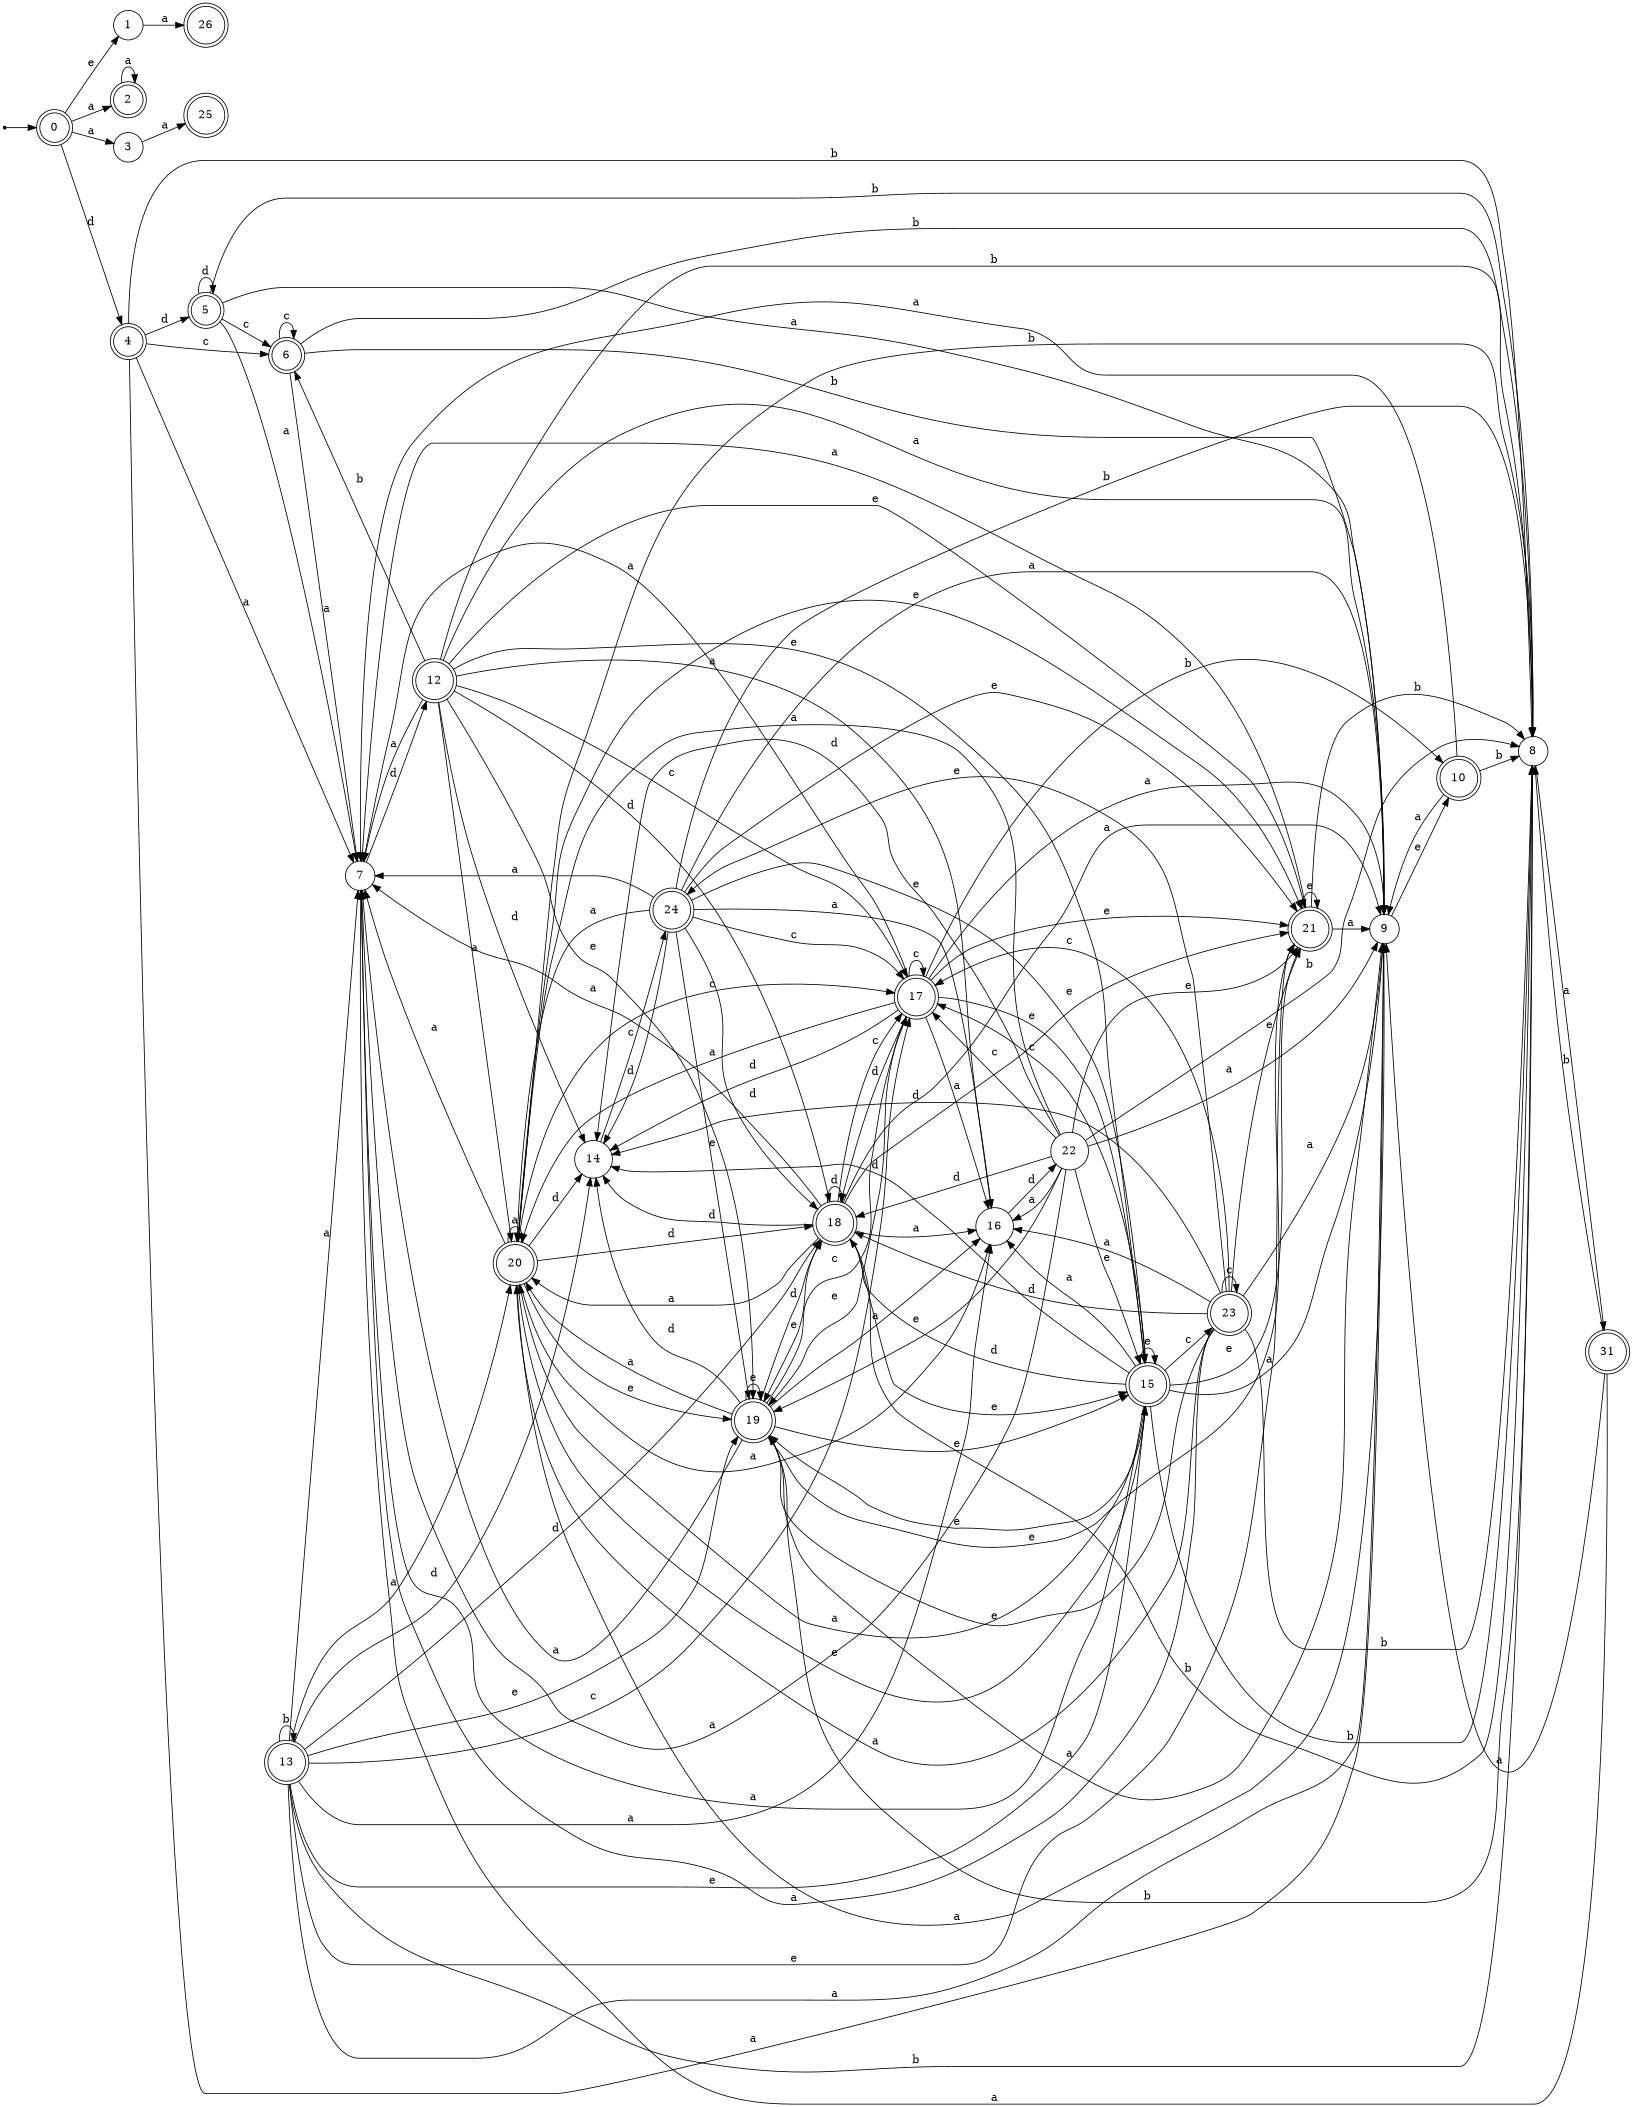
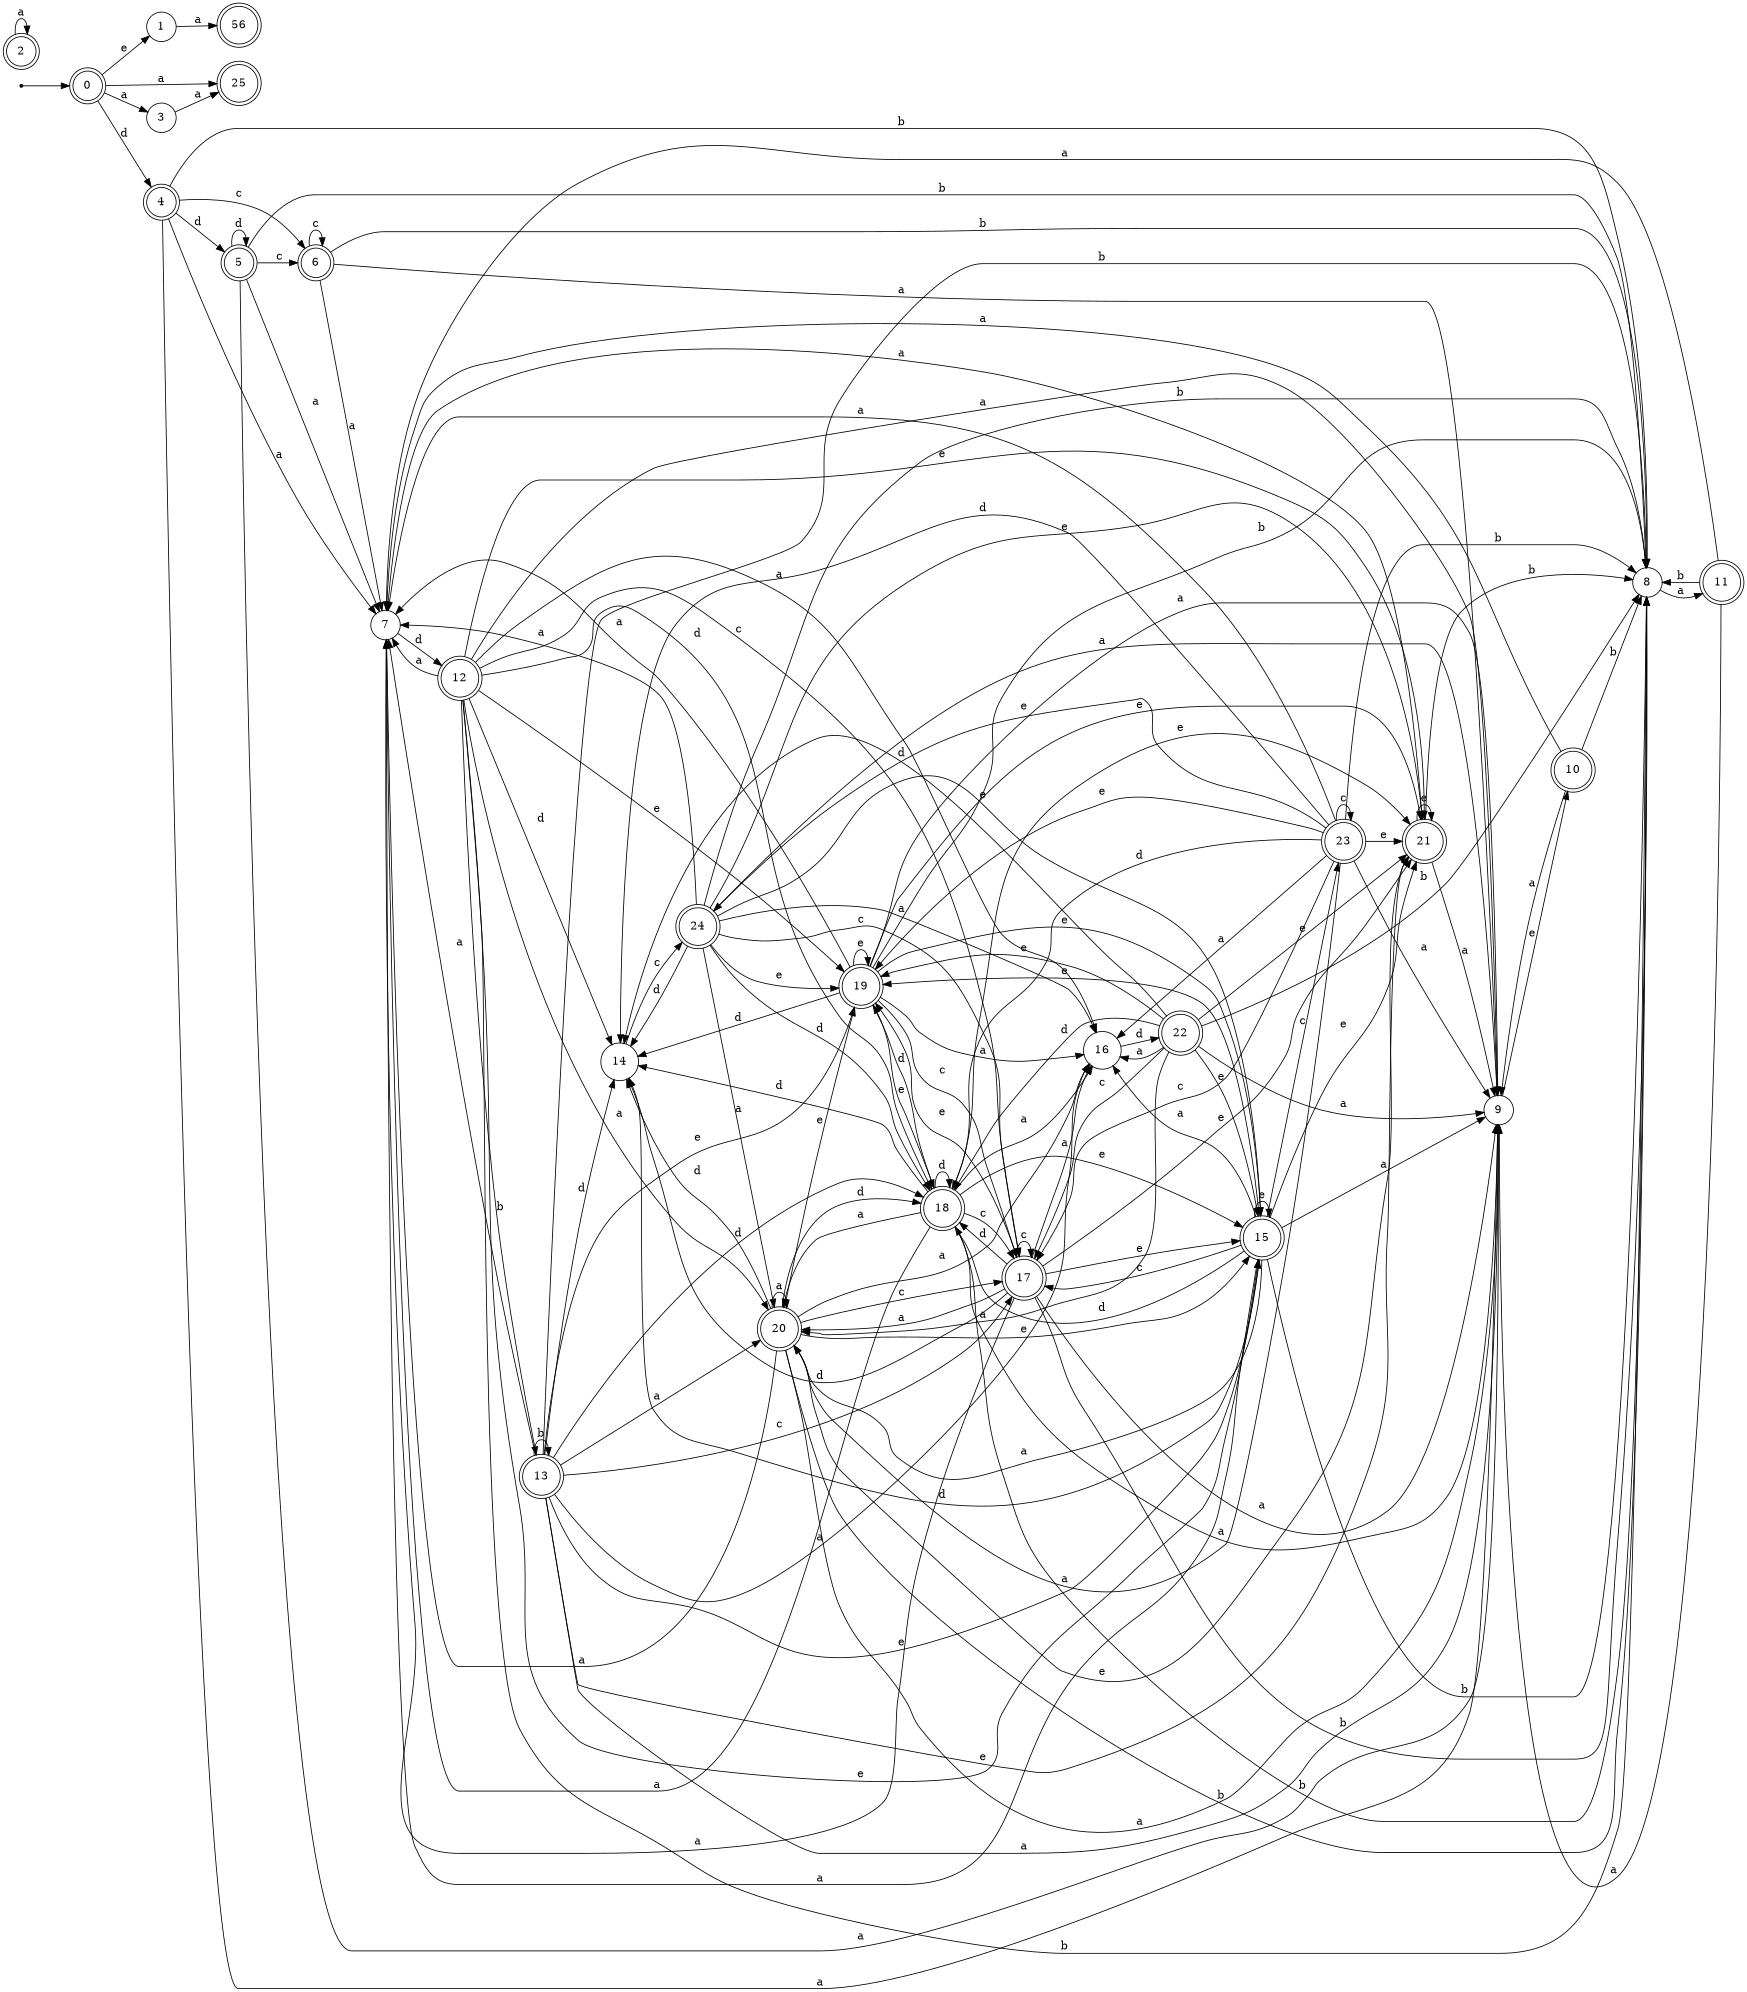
(206, 25) -> (239, 25)
(88, 115) -> (157, 85)
(835, 382) -> (902, 290)
(362, 520) -> (477, 1000)
(1131, 705) -> (1615, 1582)
(1070, 1151) -> (1181, 1033)
(1608, 1352) -> (1722, 582)
(622, 1365) -> none
(560, 1712) -> none
